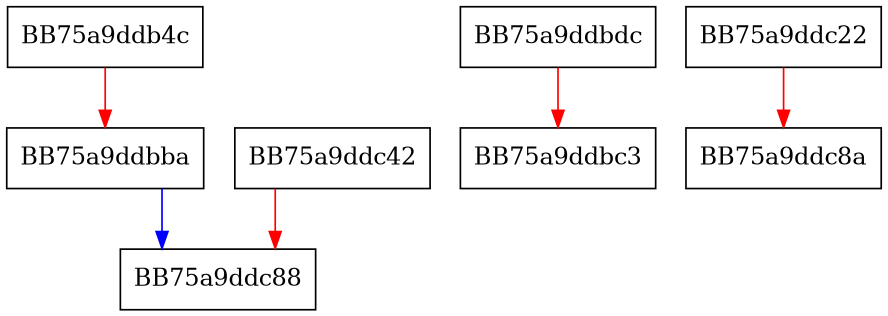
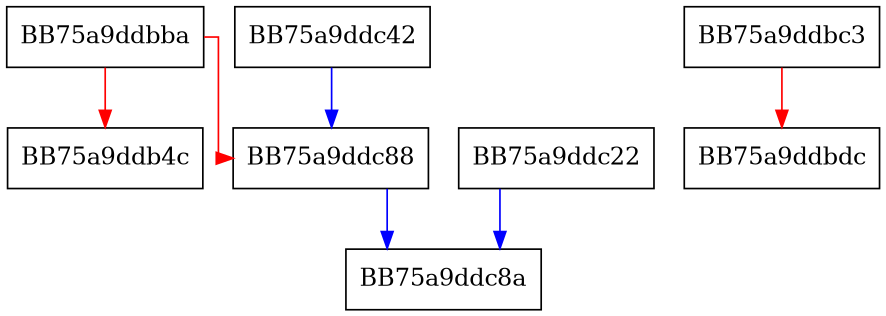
(105, 89) -> (105, 89)
(558, 89) -> (782, 89)
(784, 89) -> (500, 210)
(162, 210) -> (218, 91)
(275, 210) -> (332, 89)
none -> (387, 210)
